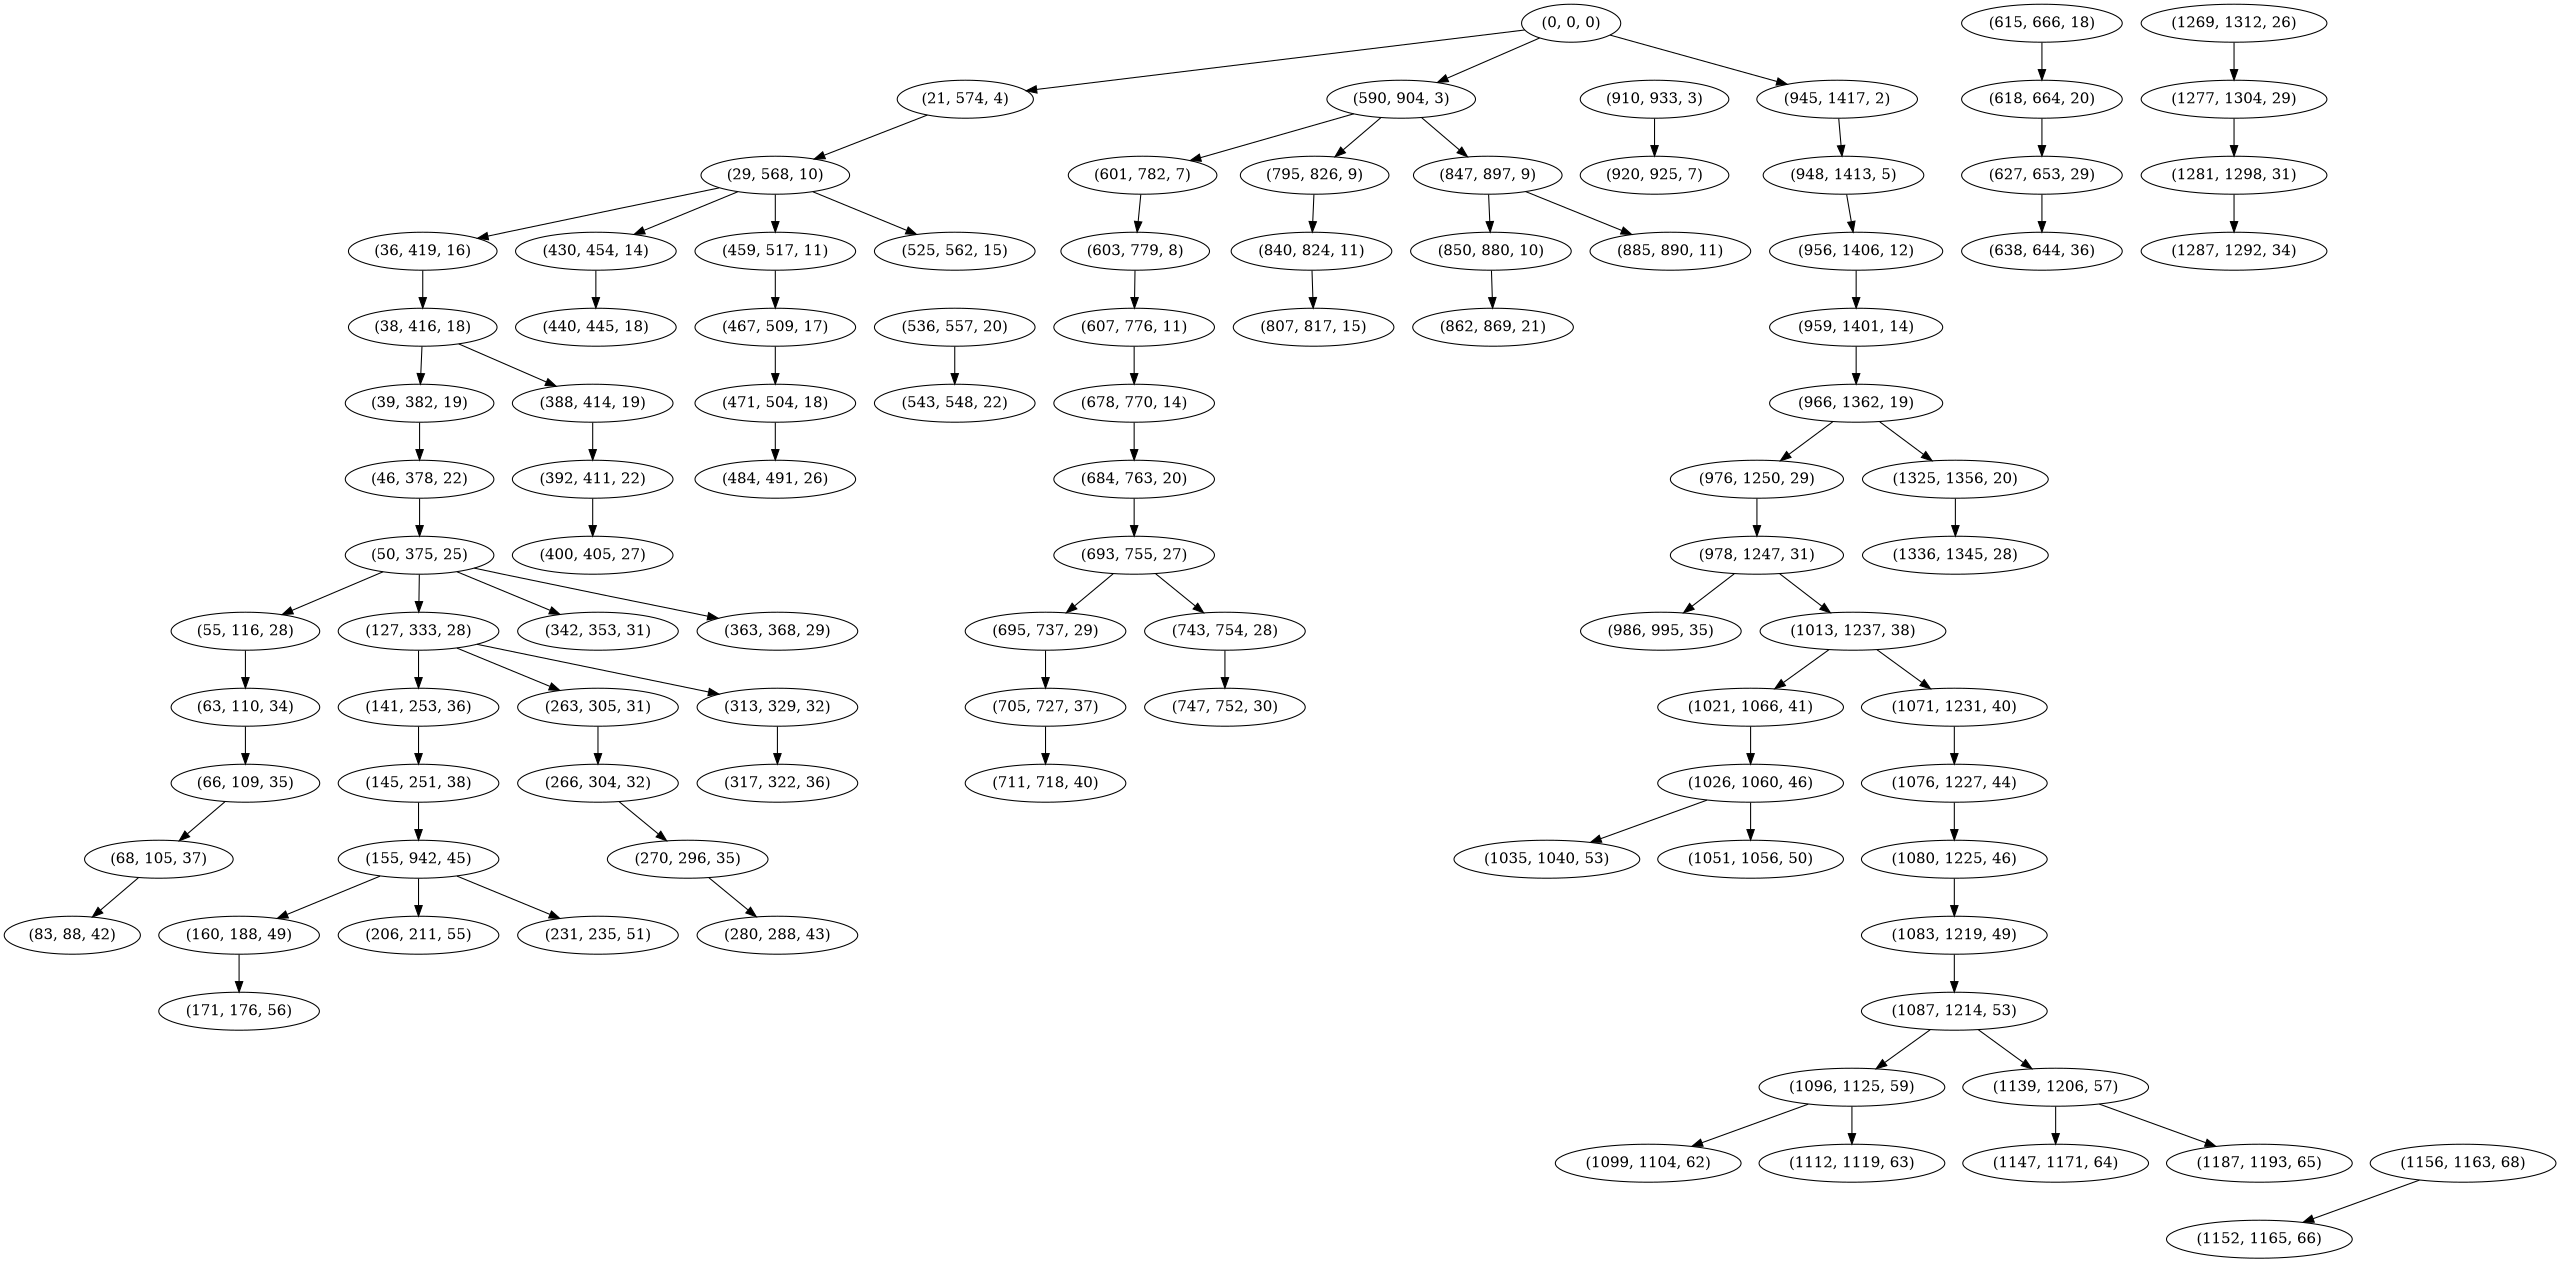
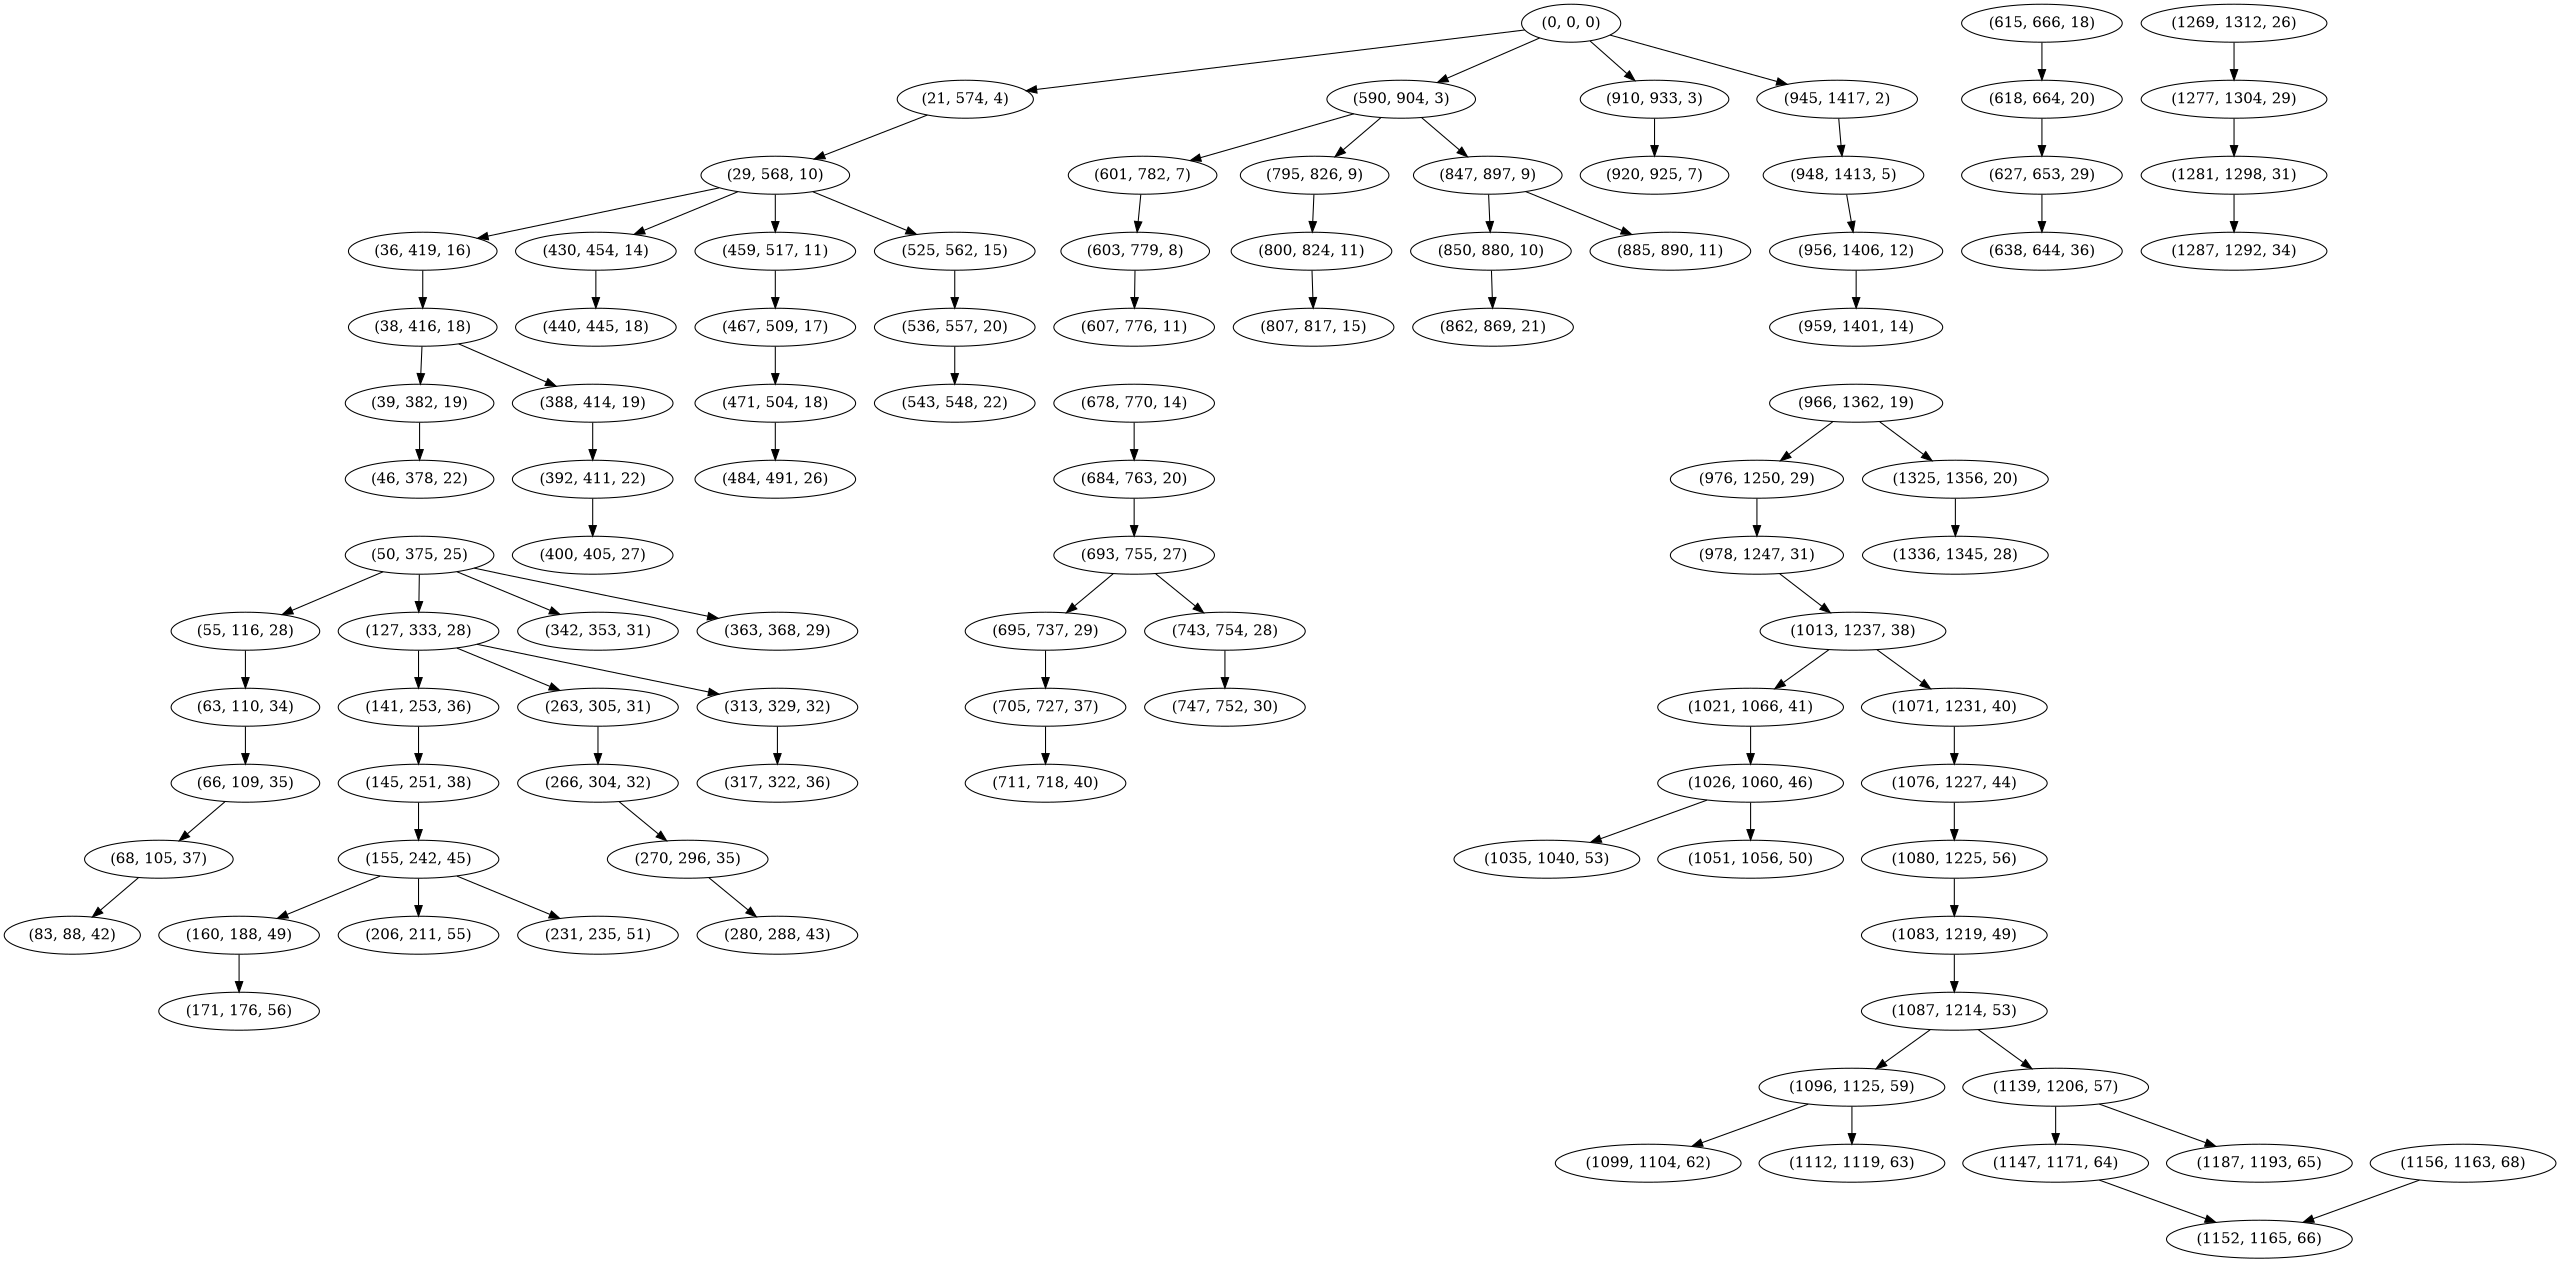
none -> (1609, 57)
(1312, 251) -> (1312, 251)
none -> (955, 284)
(1134, 360) -> none
(1856, 360) -> none
(420, 512) -> none
(1661, 631) -> none
(419, 859) -> (419, 859)
(1954, 859) -> (1954, 859)
none -> (2153, 1199)
